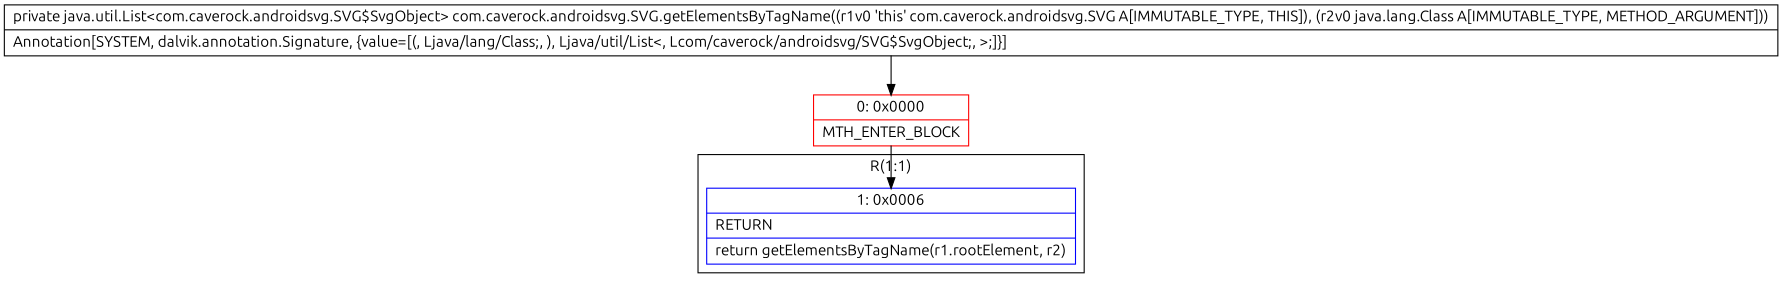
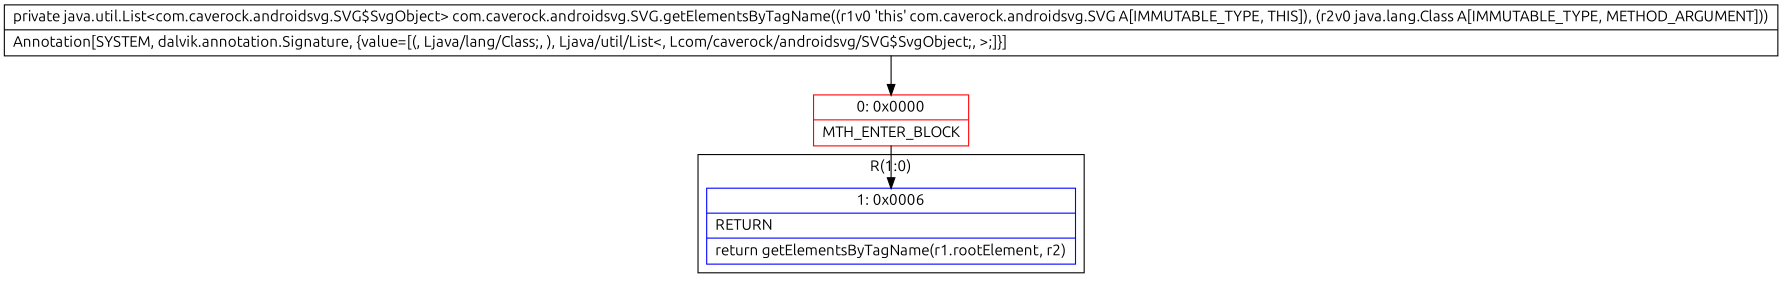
(891, 167) -> (891, 167)
